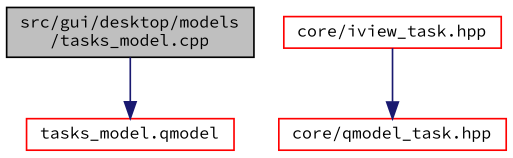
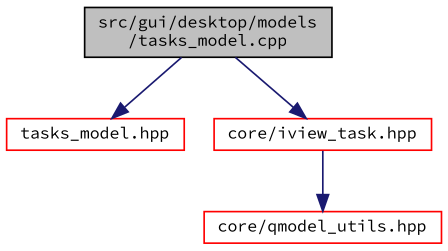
none -> (265, 82)
(130, 134) -> (95, 134)
(393, 134) -> (323, 227)
